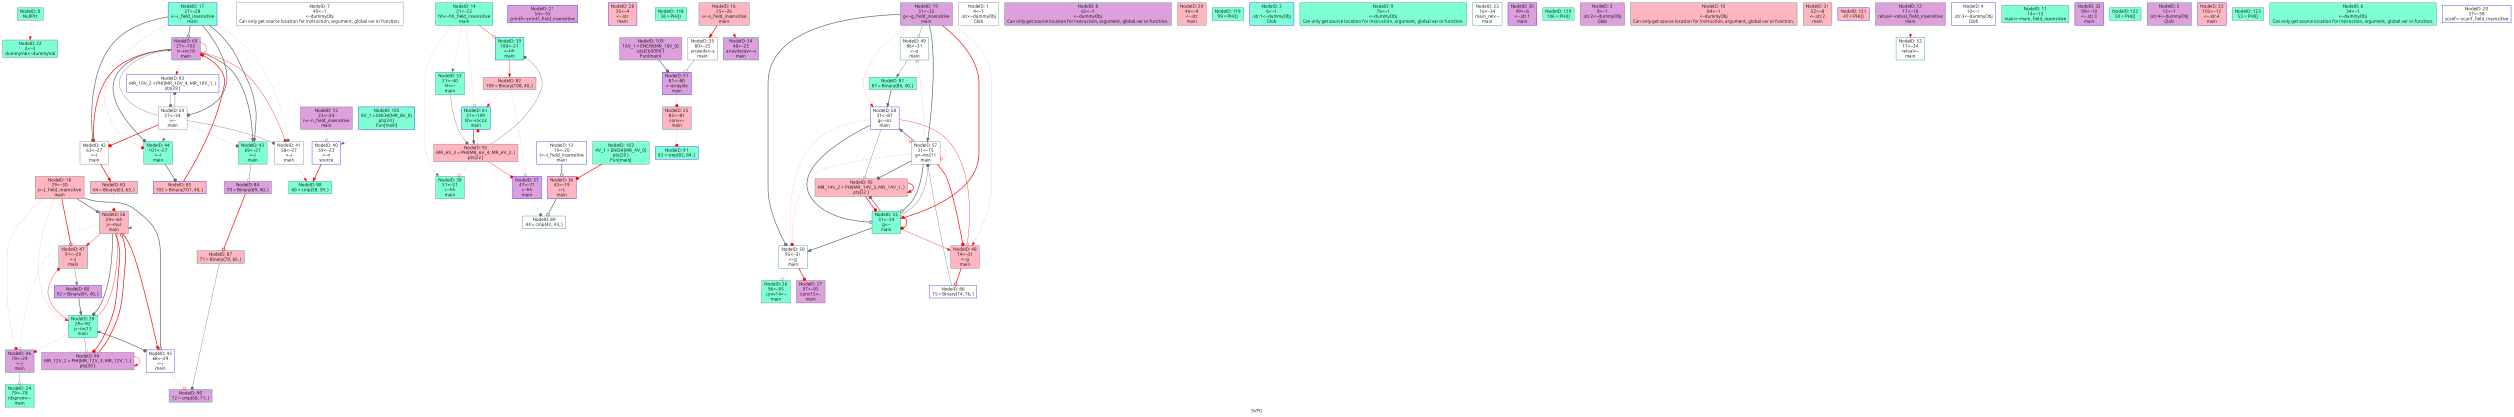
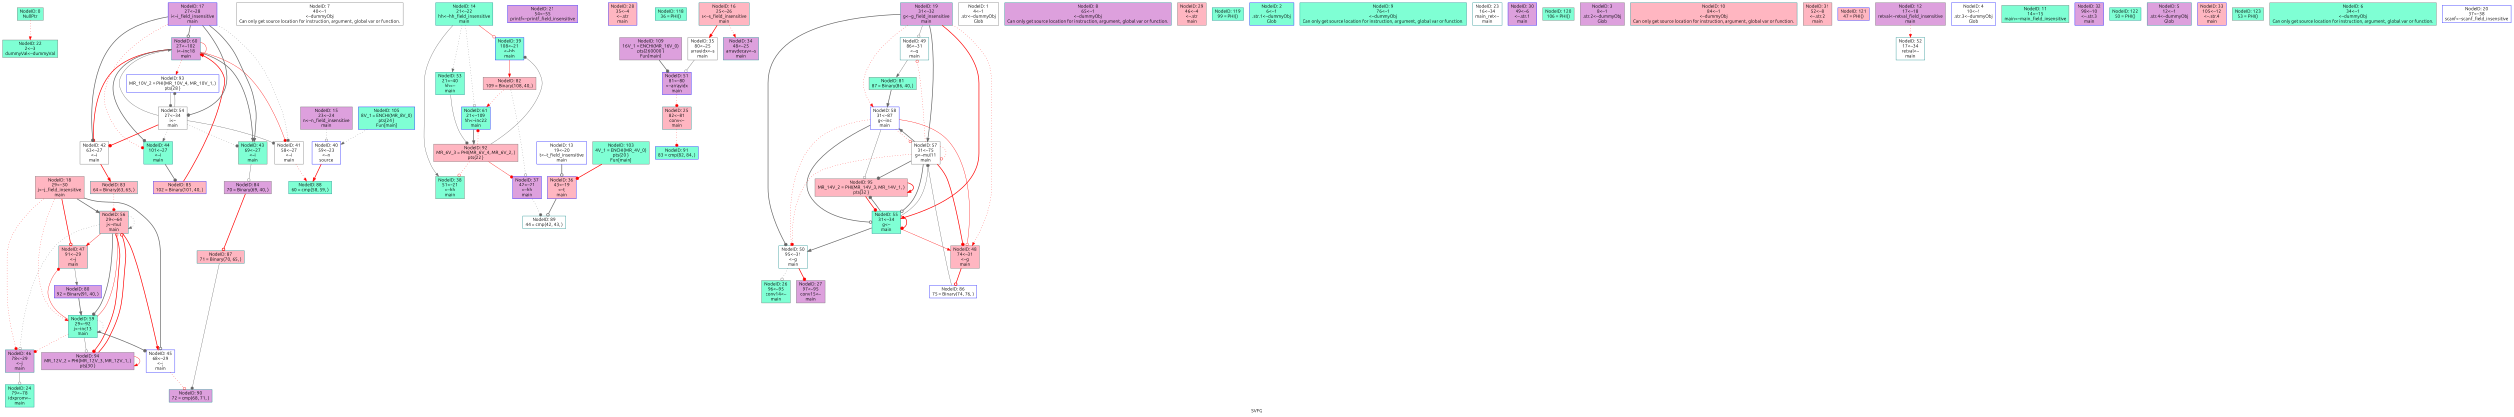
(193, 14) -> (193, 14)
(424, 97) -> (424, 97)
